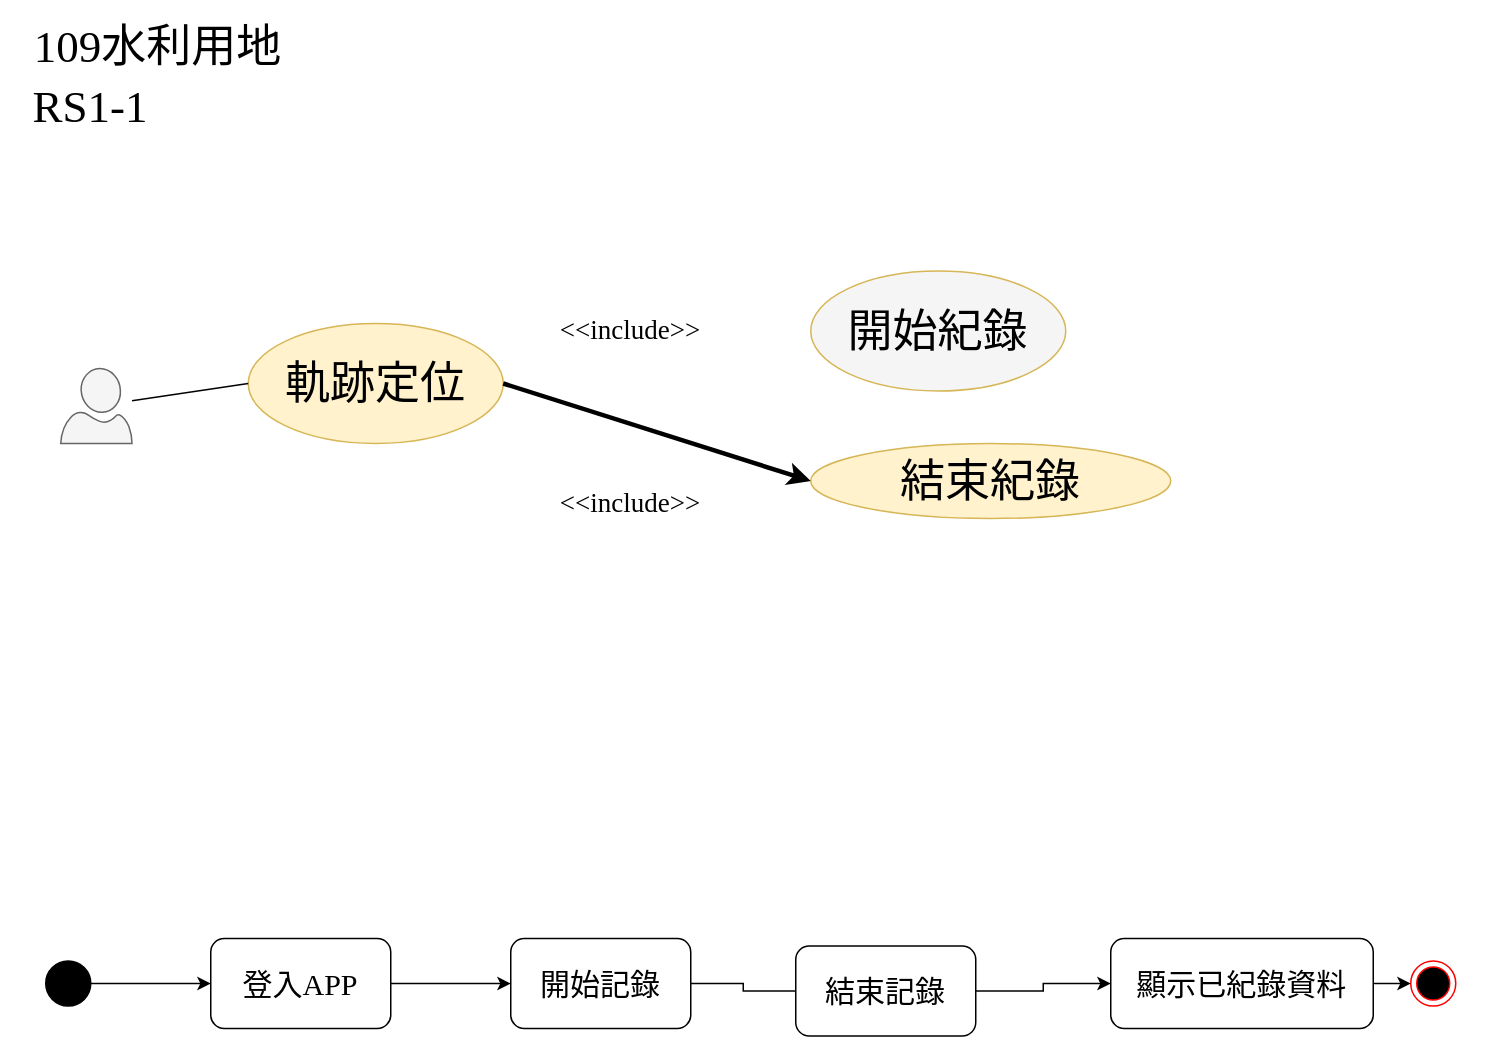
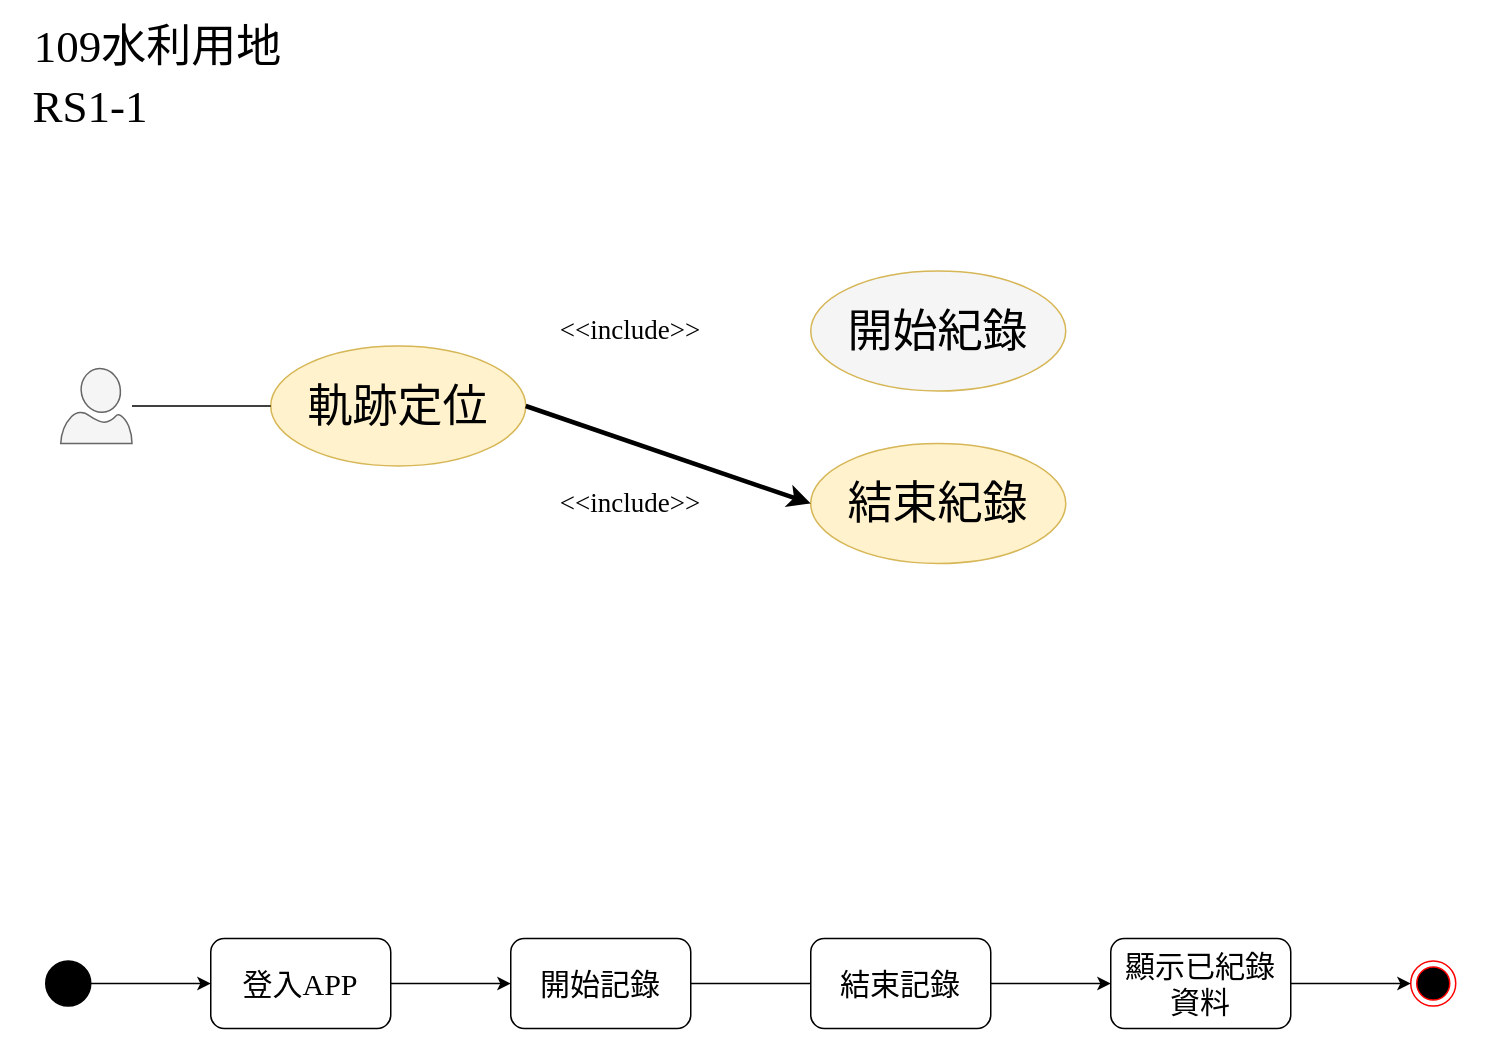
(376, 383) -> (398, 406)
(991, 481) -> (938, 503)
(1242, 983) -> (1201, 983)
(886, 991) -> (901, 983)
